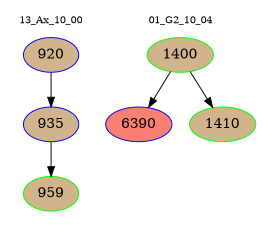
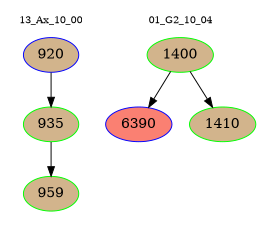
(51, 124) -> (51, 124)
